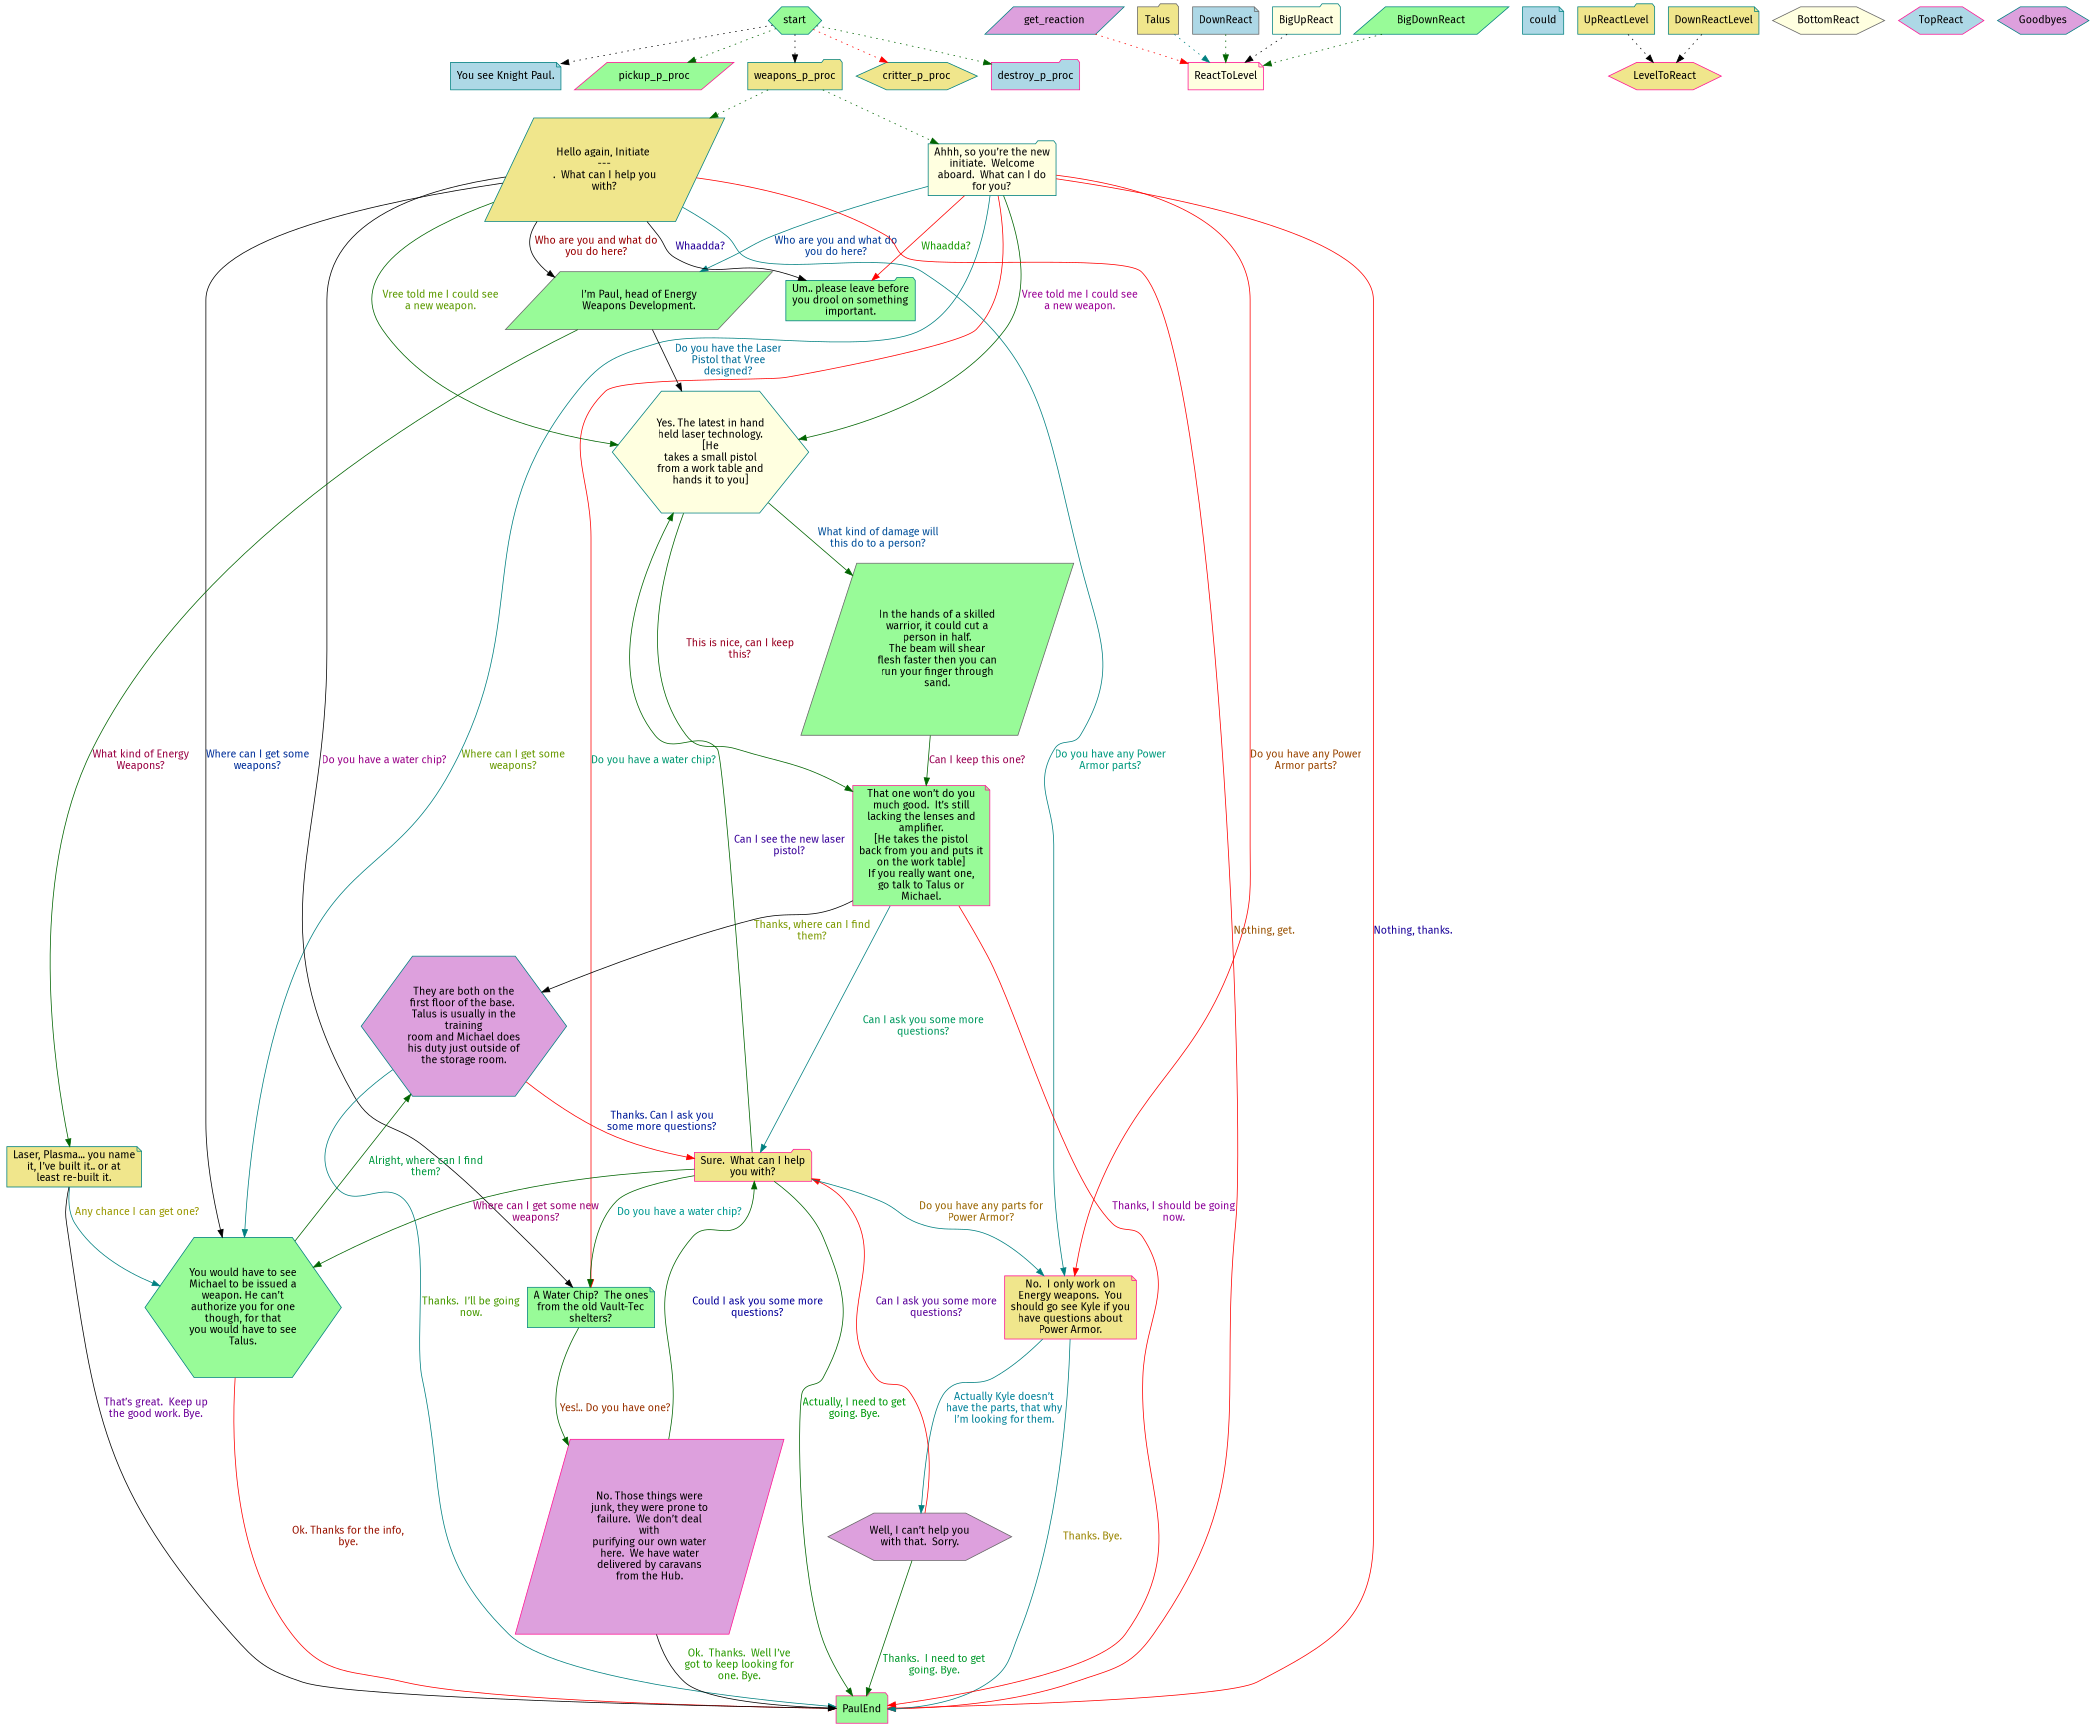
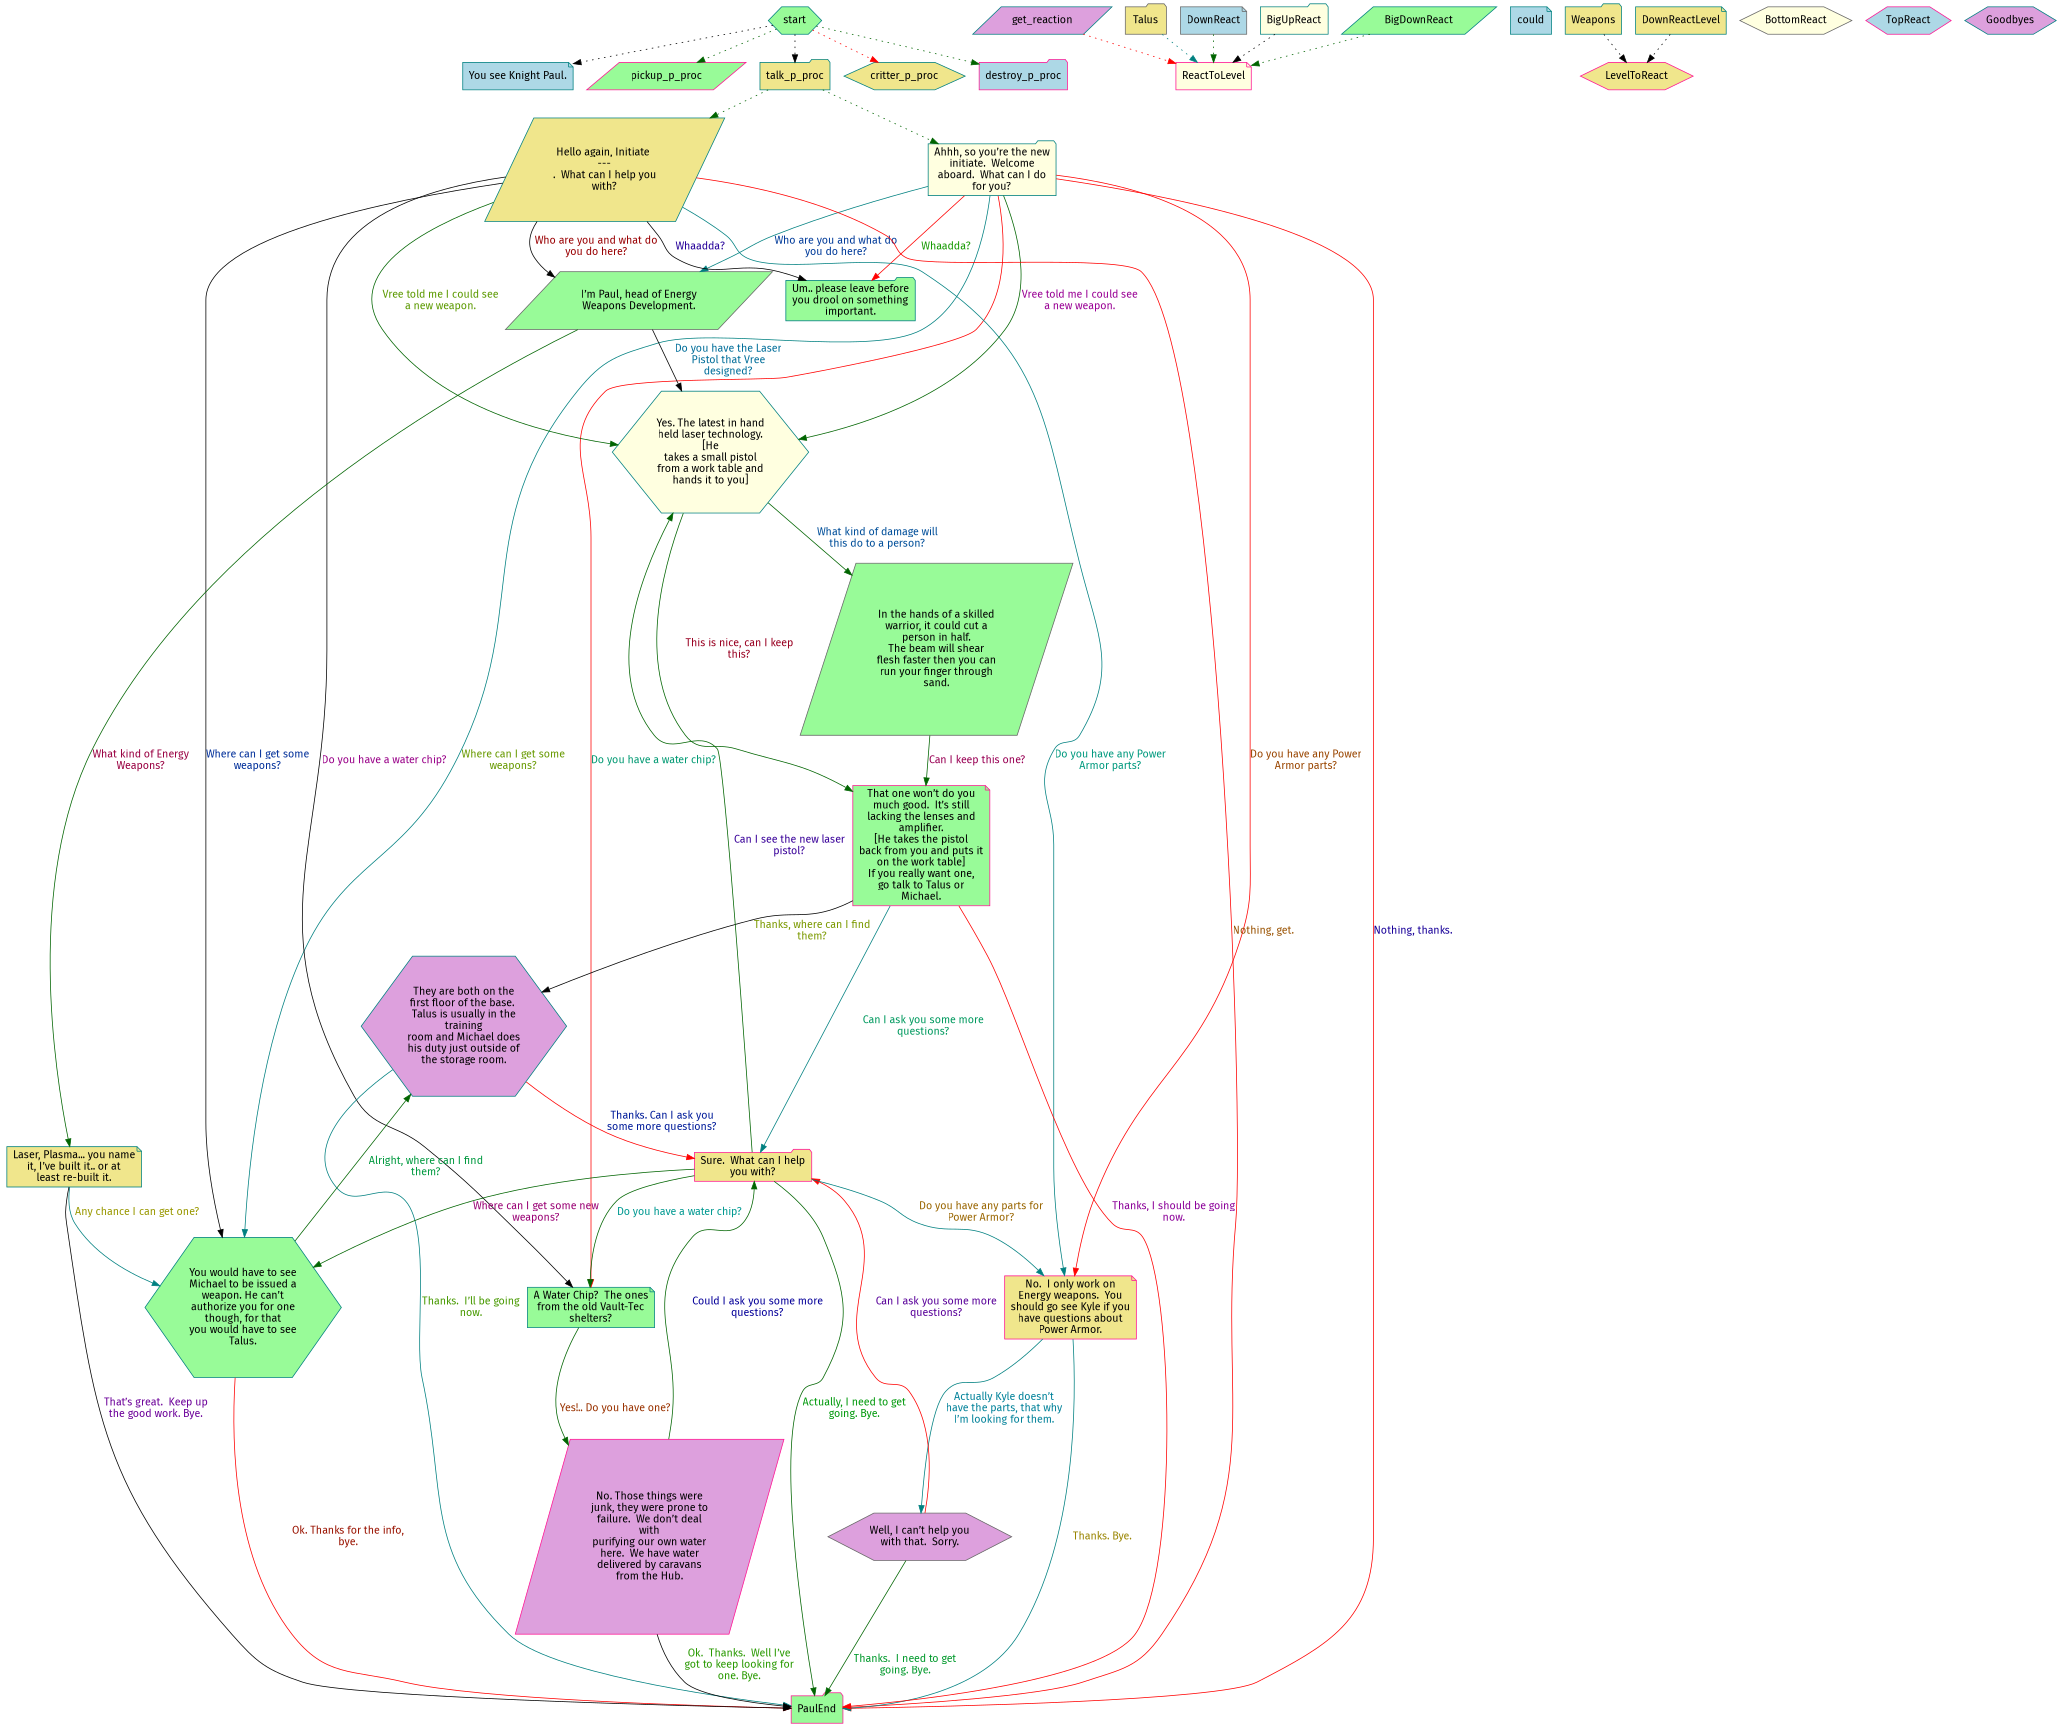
(1616, 21) -> (1593, 21)
(795, 76) -> (795, 76)
